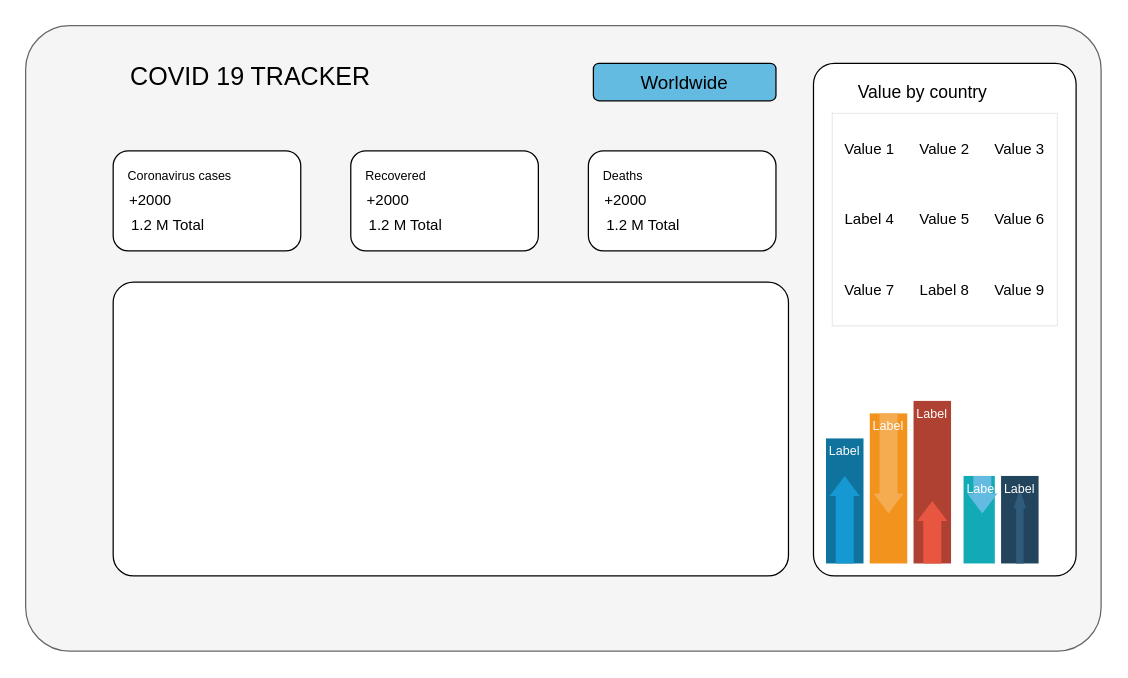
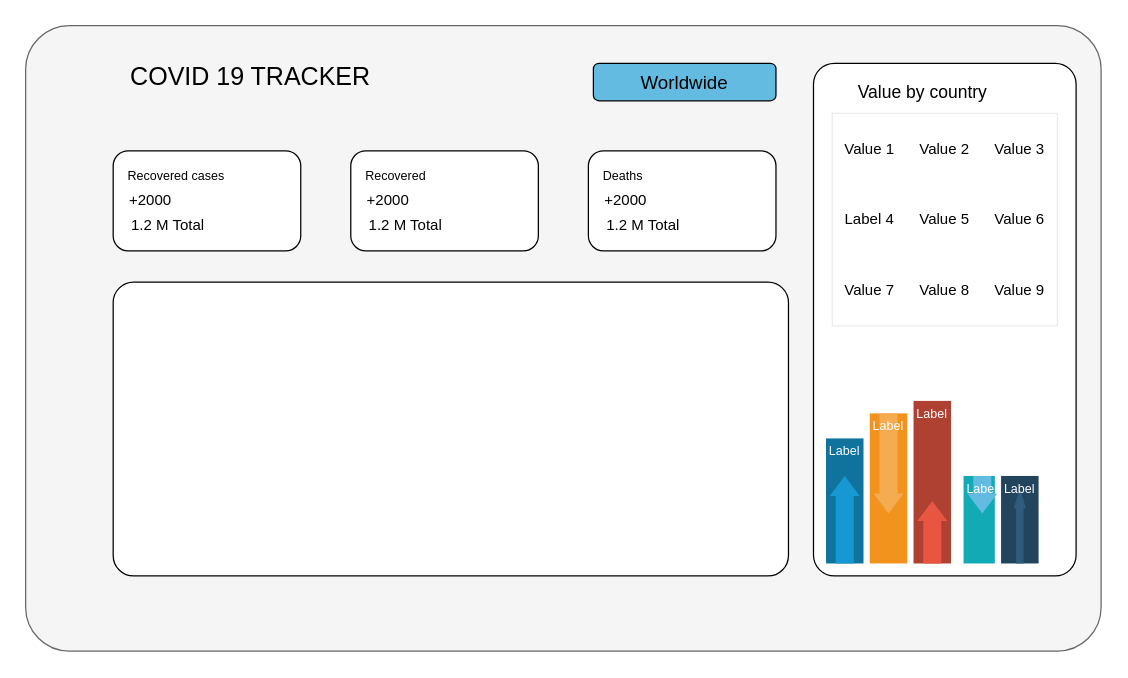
(196, 176) -> (189, 176)
(944, 291) -> (944, 291)
